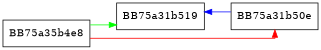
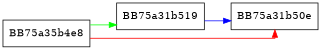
(221, 12) -> (214, 21)
